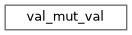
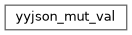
(66, 17) -> (66, 17)
